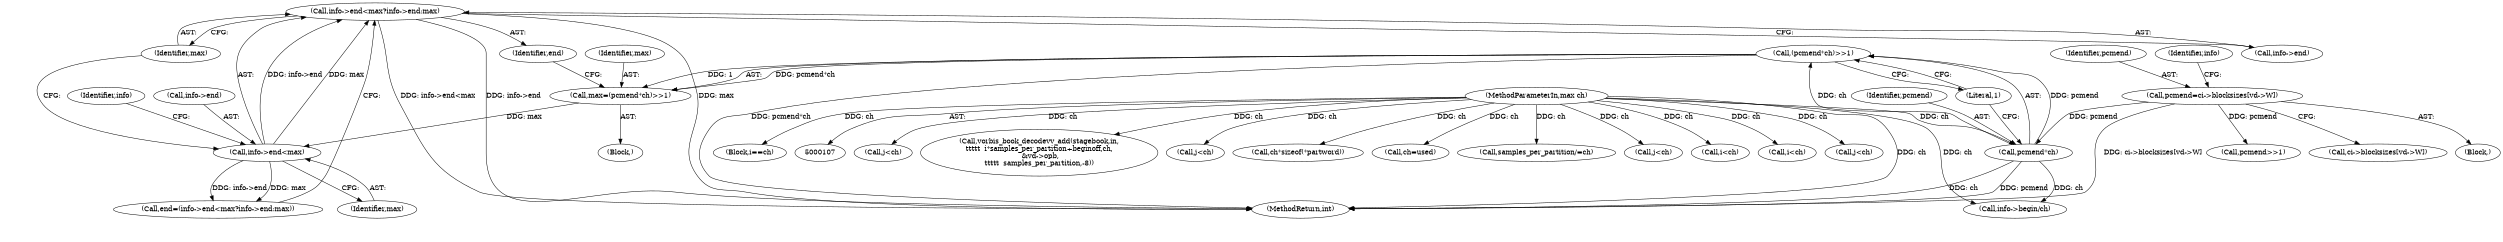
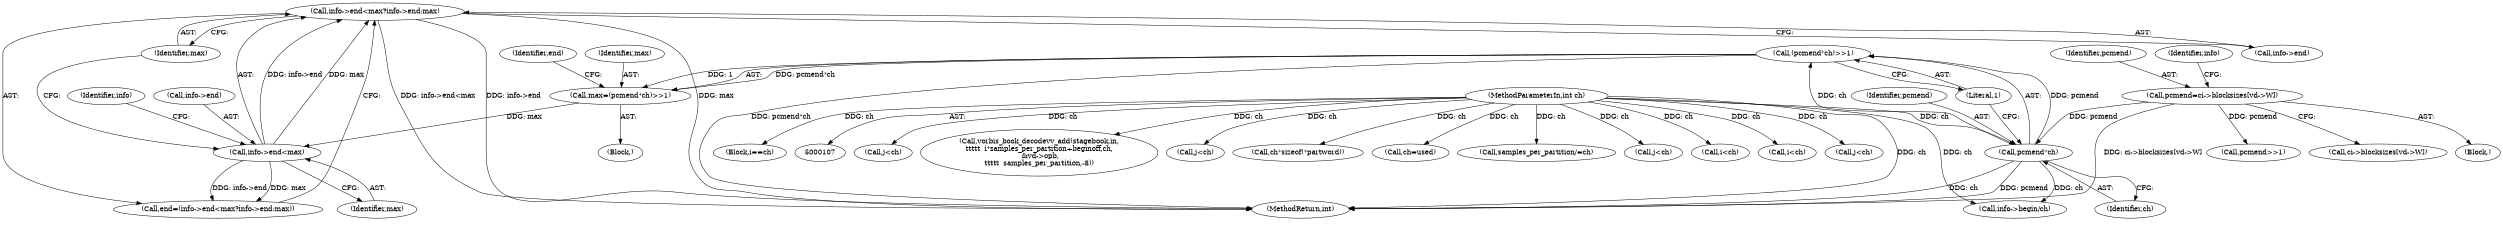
(483, 26) -> (19, 40)
(1944, 75) -> (1944, 75)
(1537, 96) -> (1537, 96)
none -> (2130, 209)
